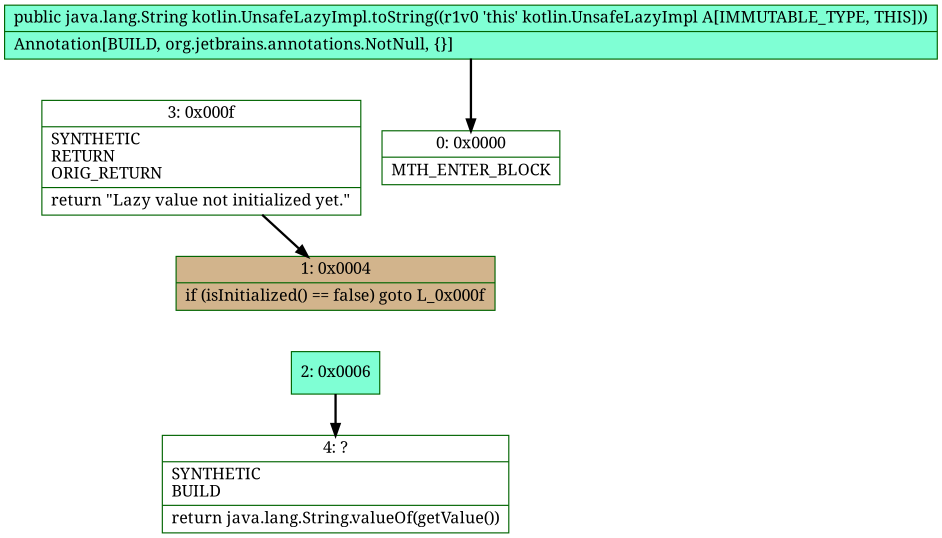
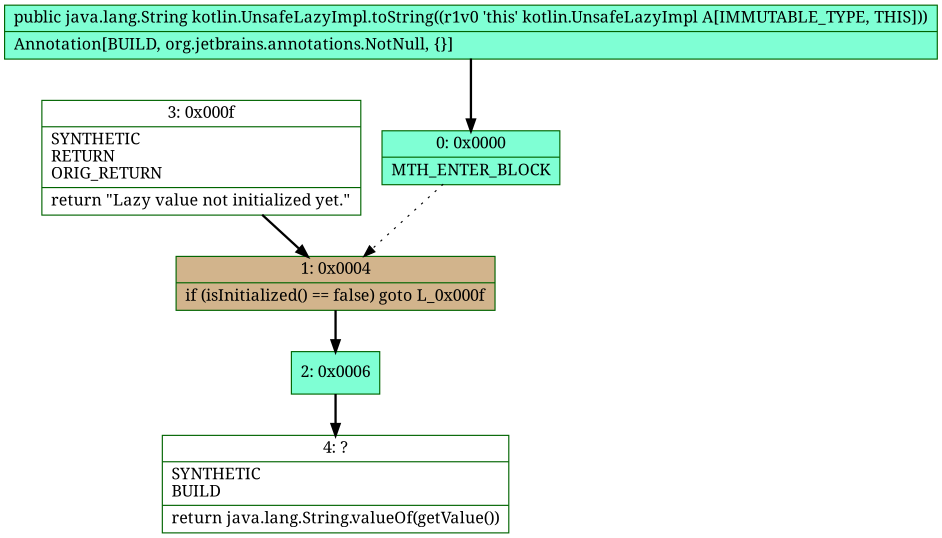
(471, 158) -> (471, 158)
none -> (408, 216)
none -> (336, 325)
